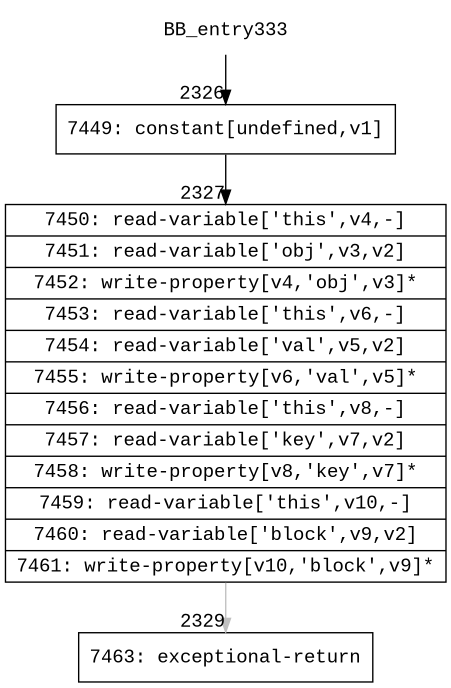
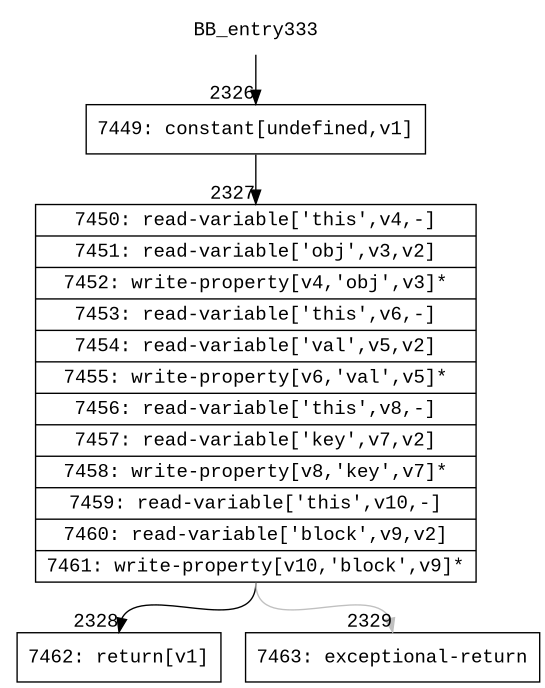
none -> (119, 657)
